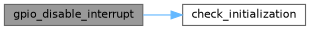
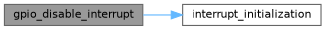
(244, 15) -> (252, 15)
